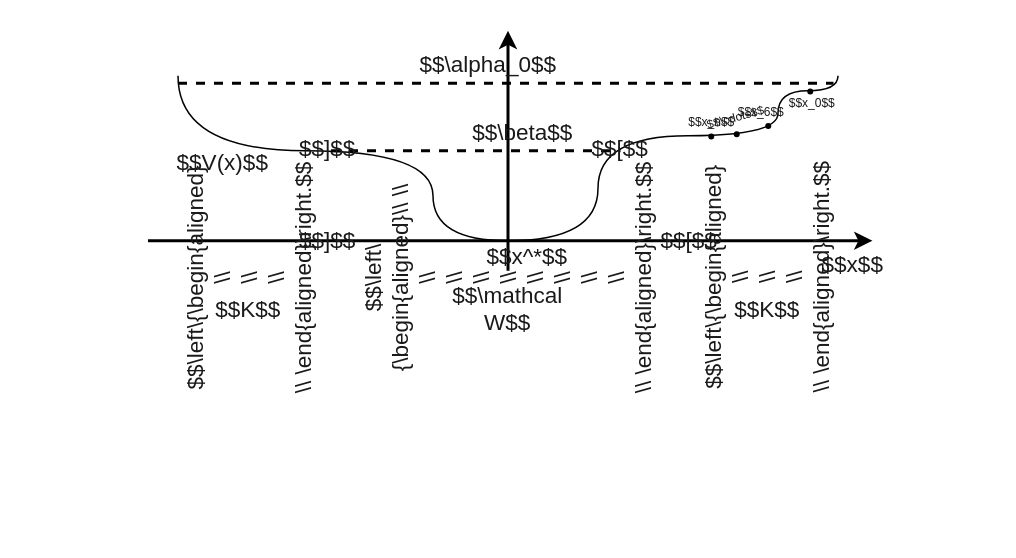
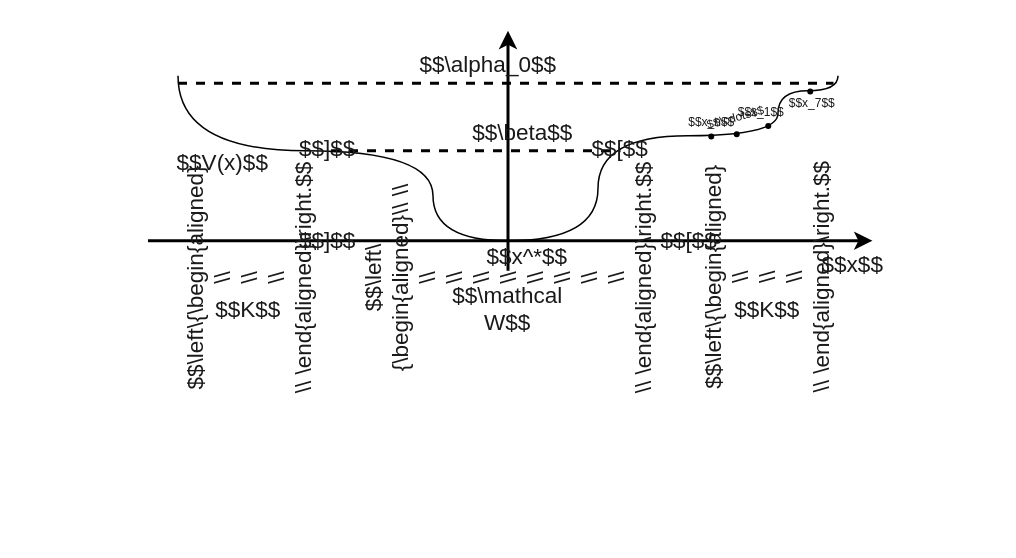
(812, 103) -> (812, 103)
(761, 112) -> (761, 112)
